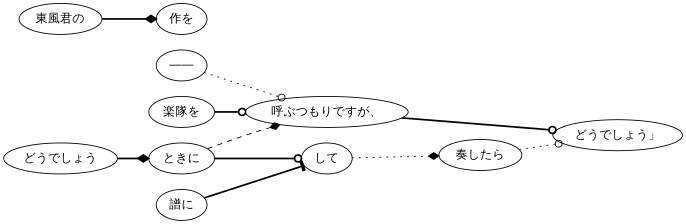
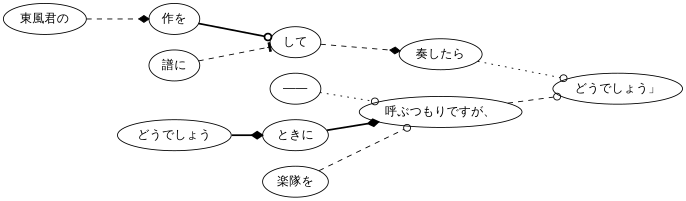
(124, 19) -> (113, 19)
(227, 112) -> (362, 150)
(475, 124) -> (531, 100)
(238, 138) -> (348, 127)
(390, 157) -> (355, 47)
(255, 158) -> (231, 30)
(252, 182) -> (233, 54)
